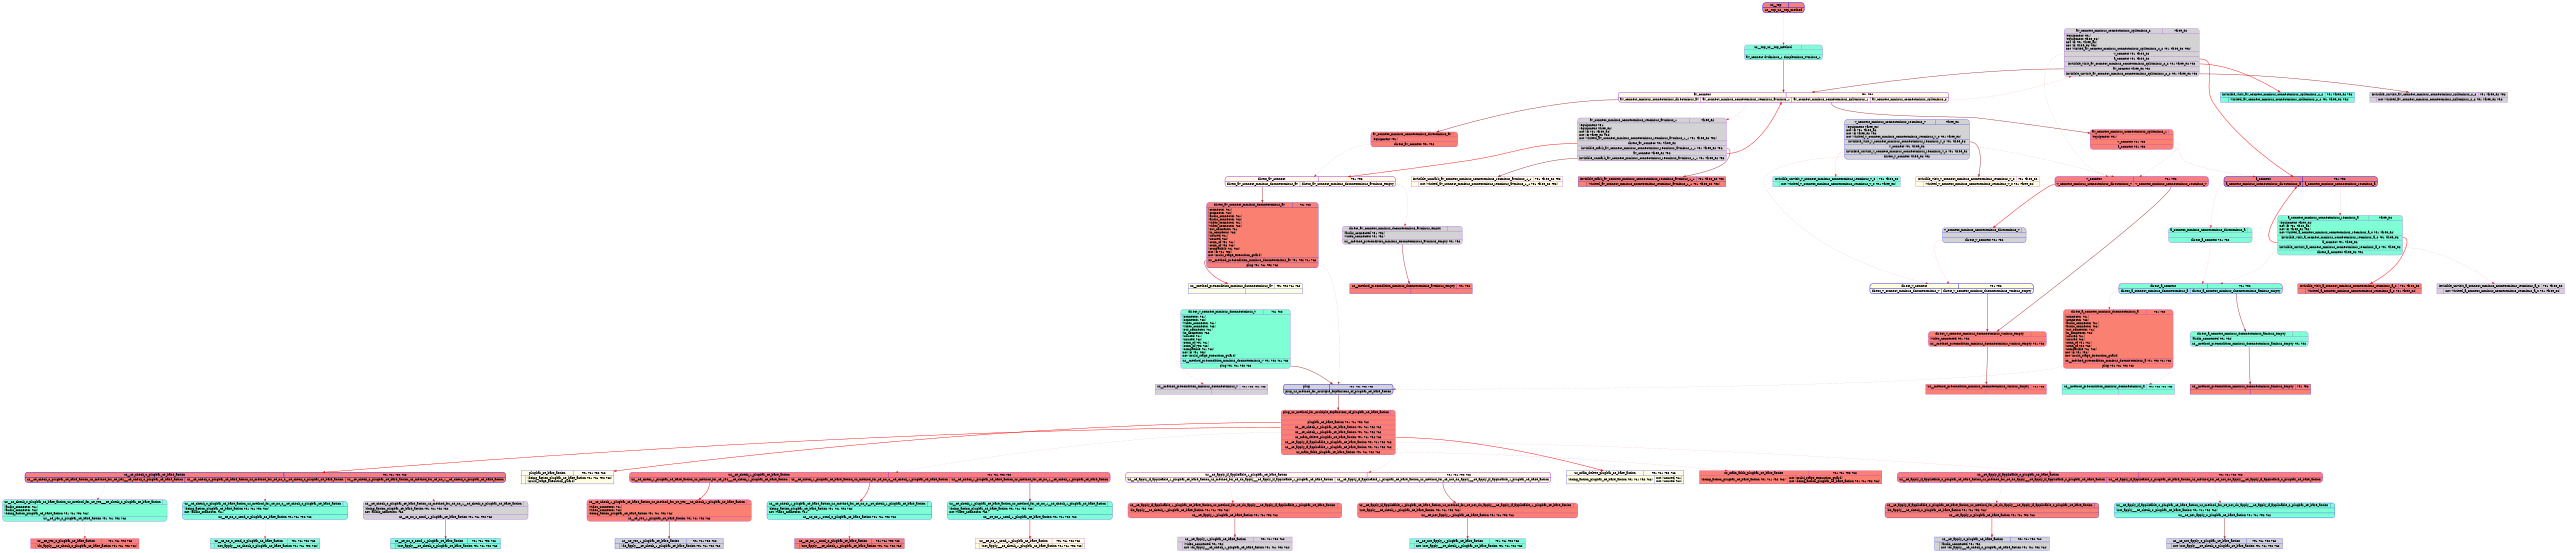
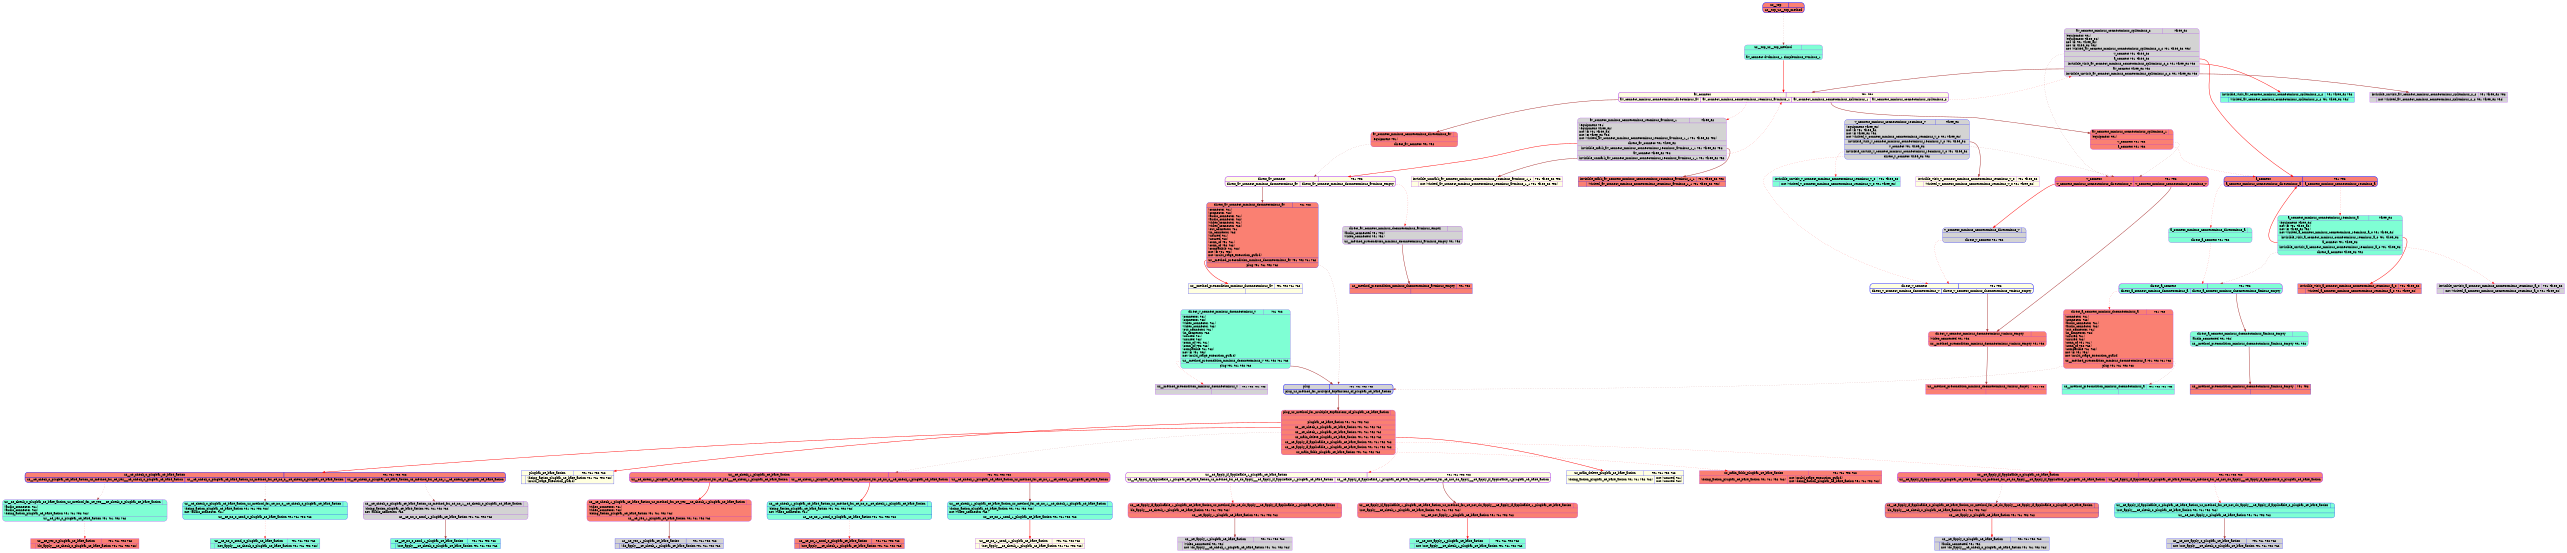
(1760, 136) -> (1760, 136)
